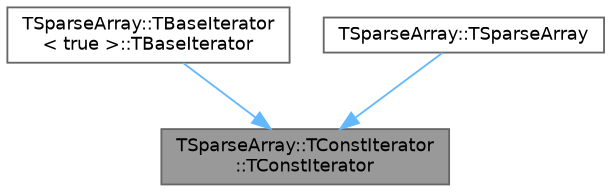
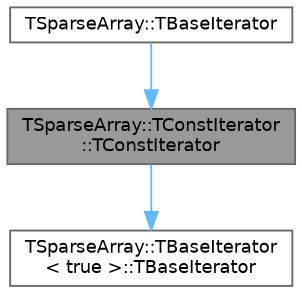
(464, 35) -> (151, 25)
(220, 90) -> (151, 188)
